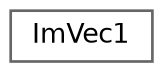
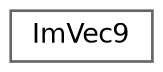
(82, 36) -> (82, 36)
